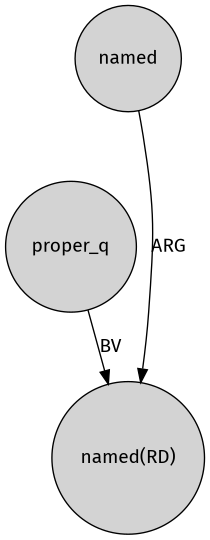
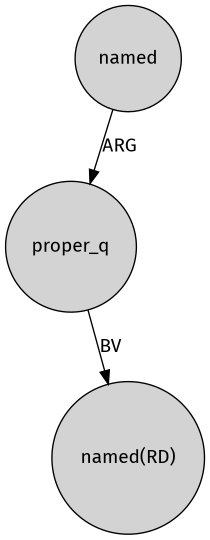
(153, 239) -> (103, 140)
